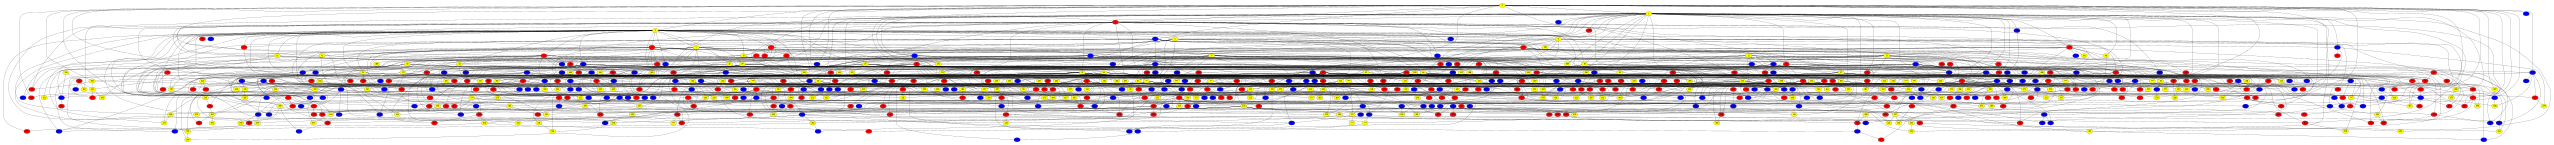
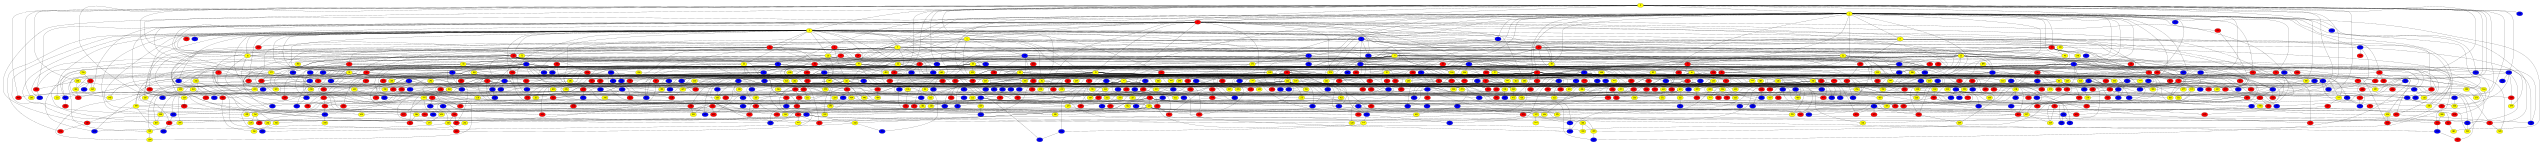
(1066, 98) -> none
